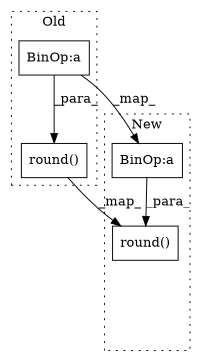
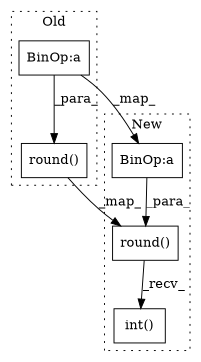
none -> (140, 326)
